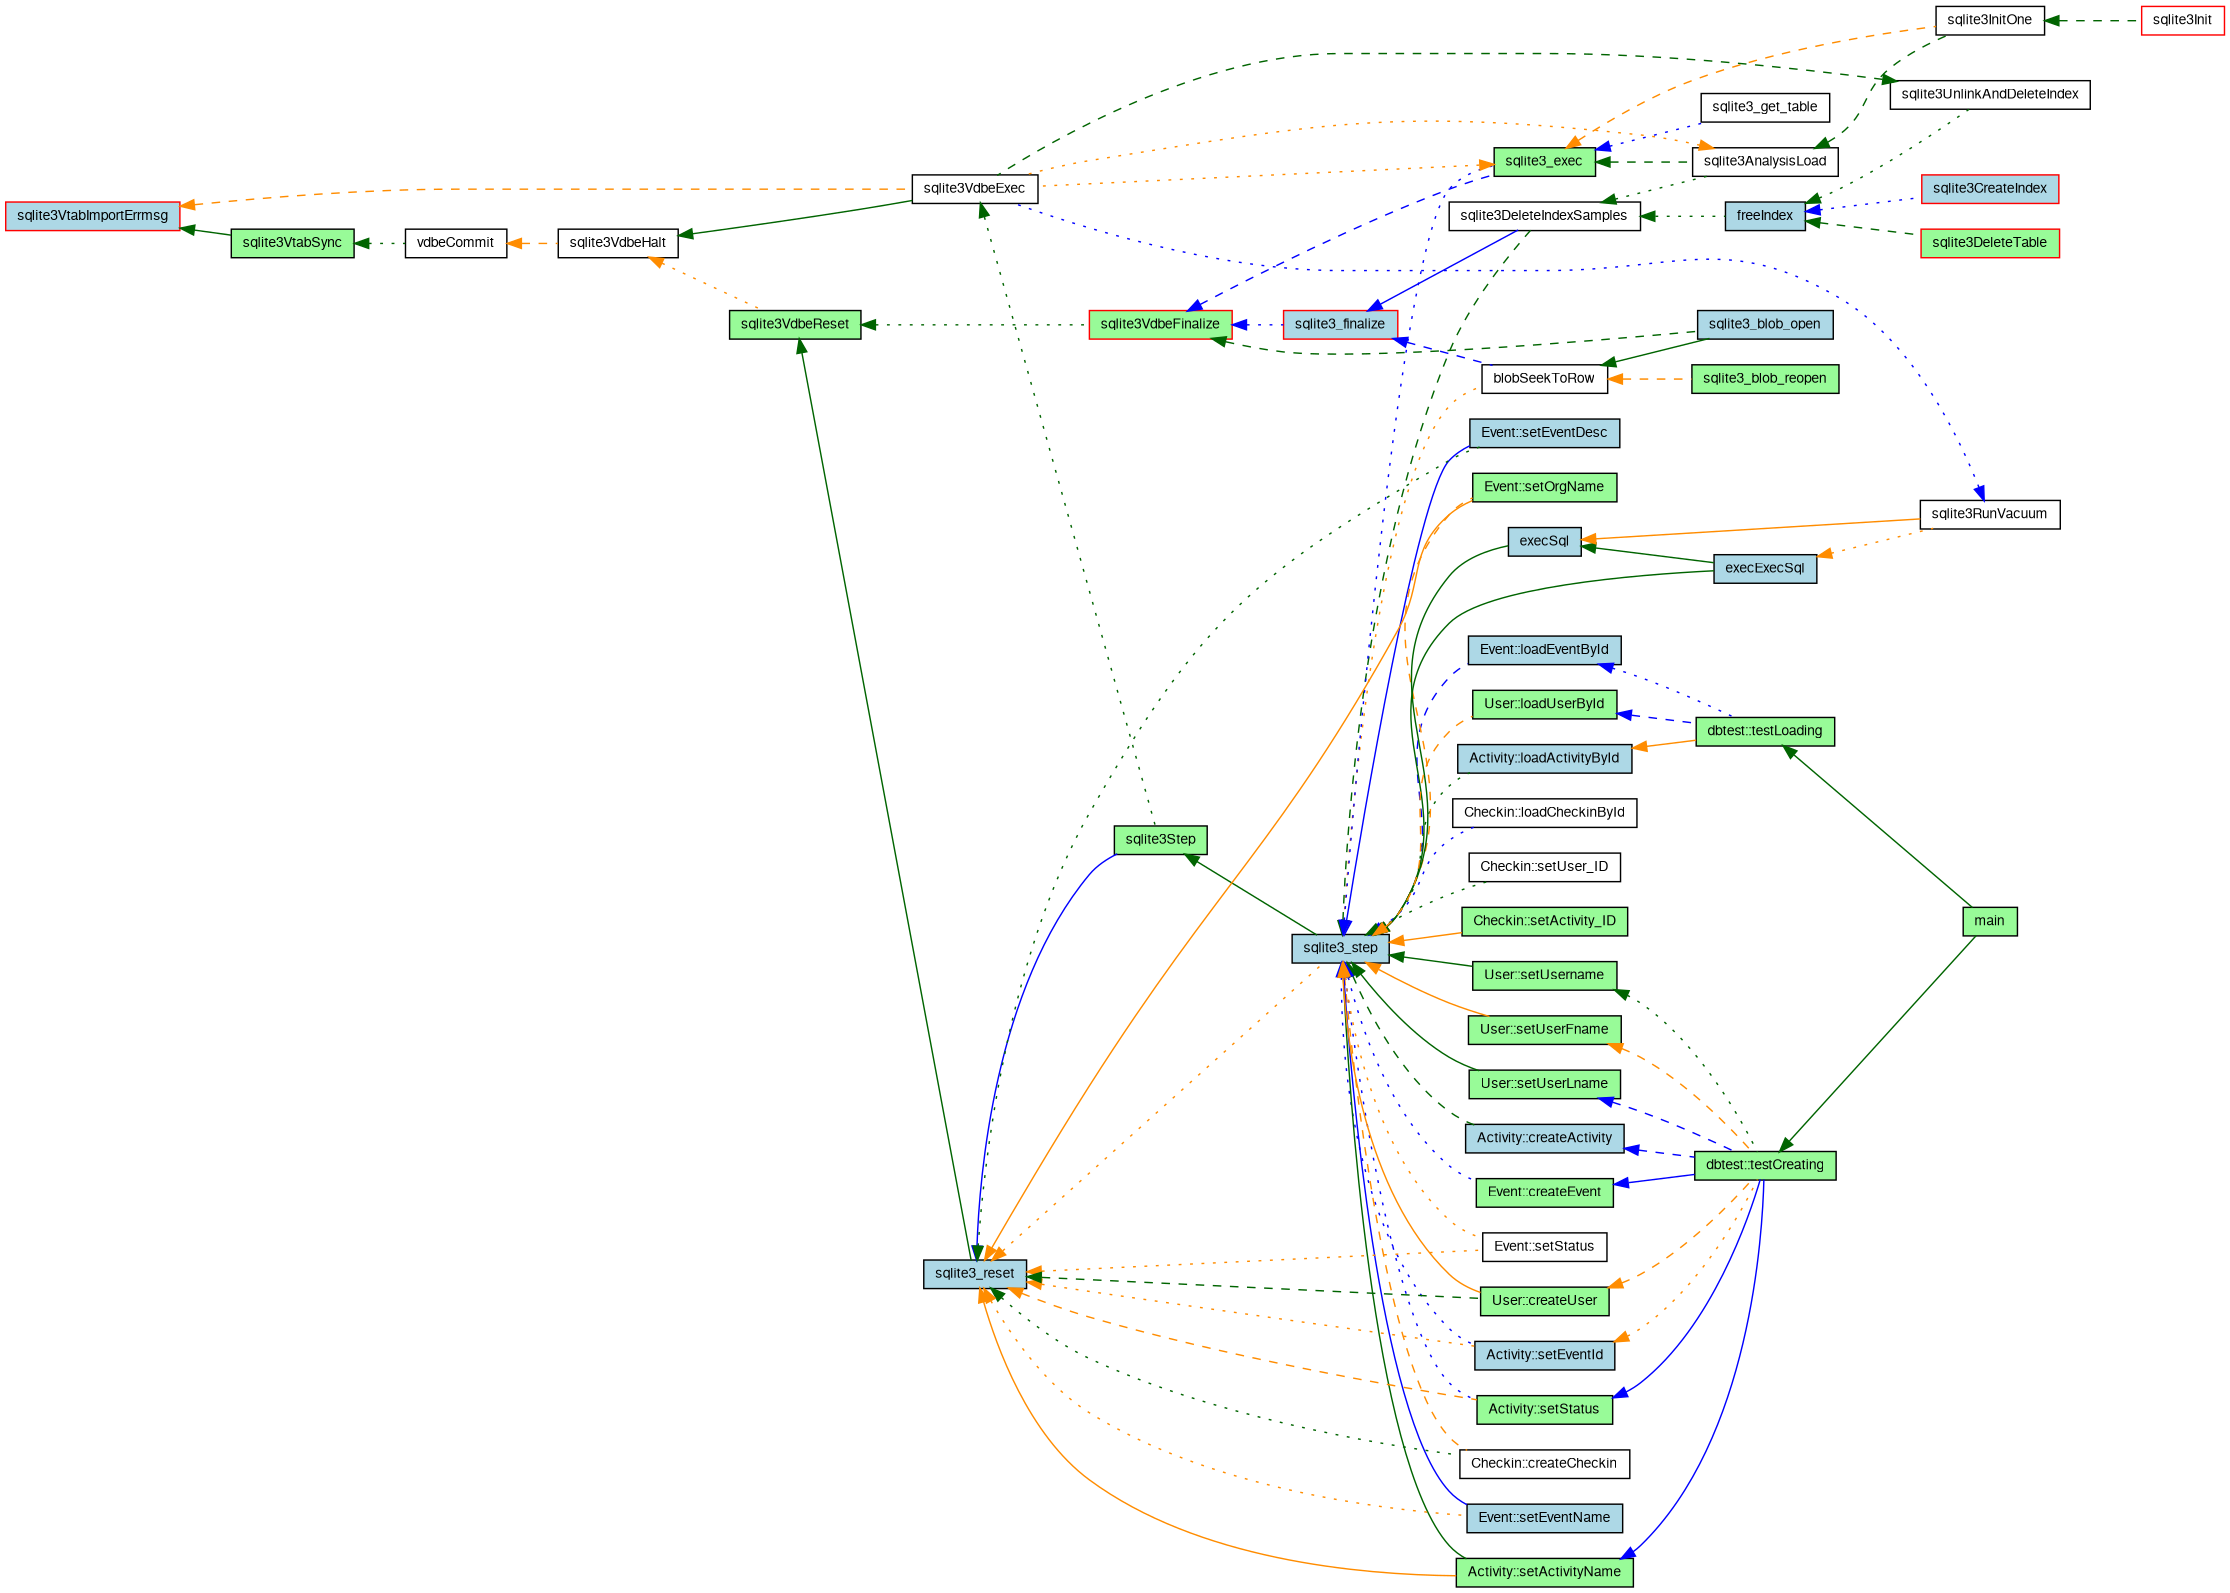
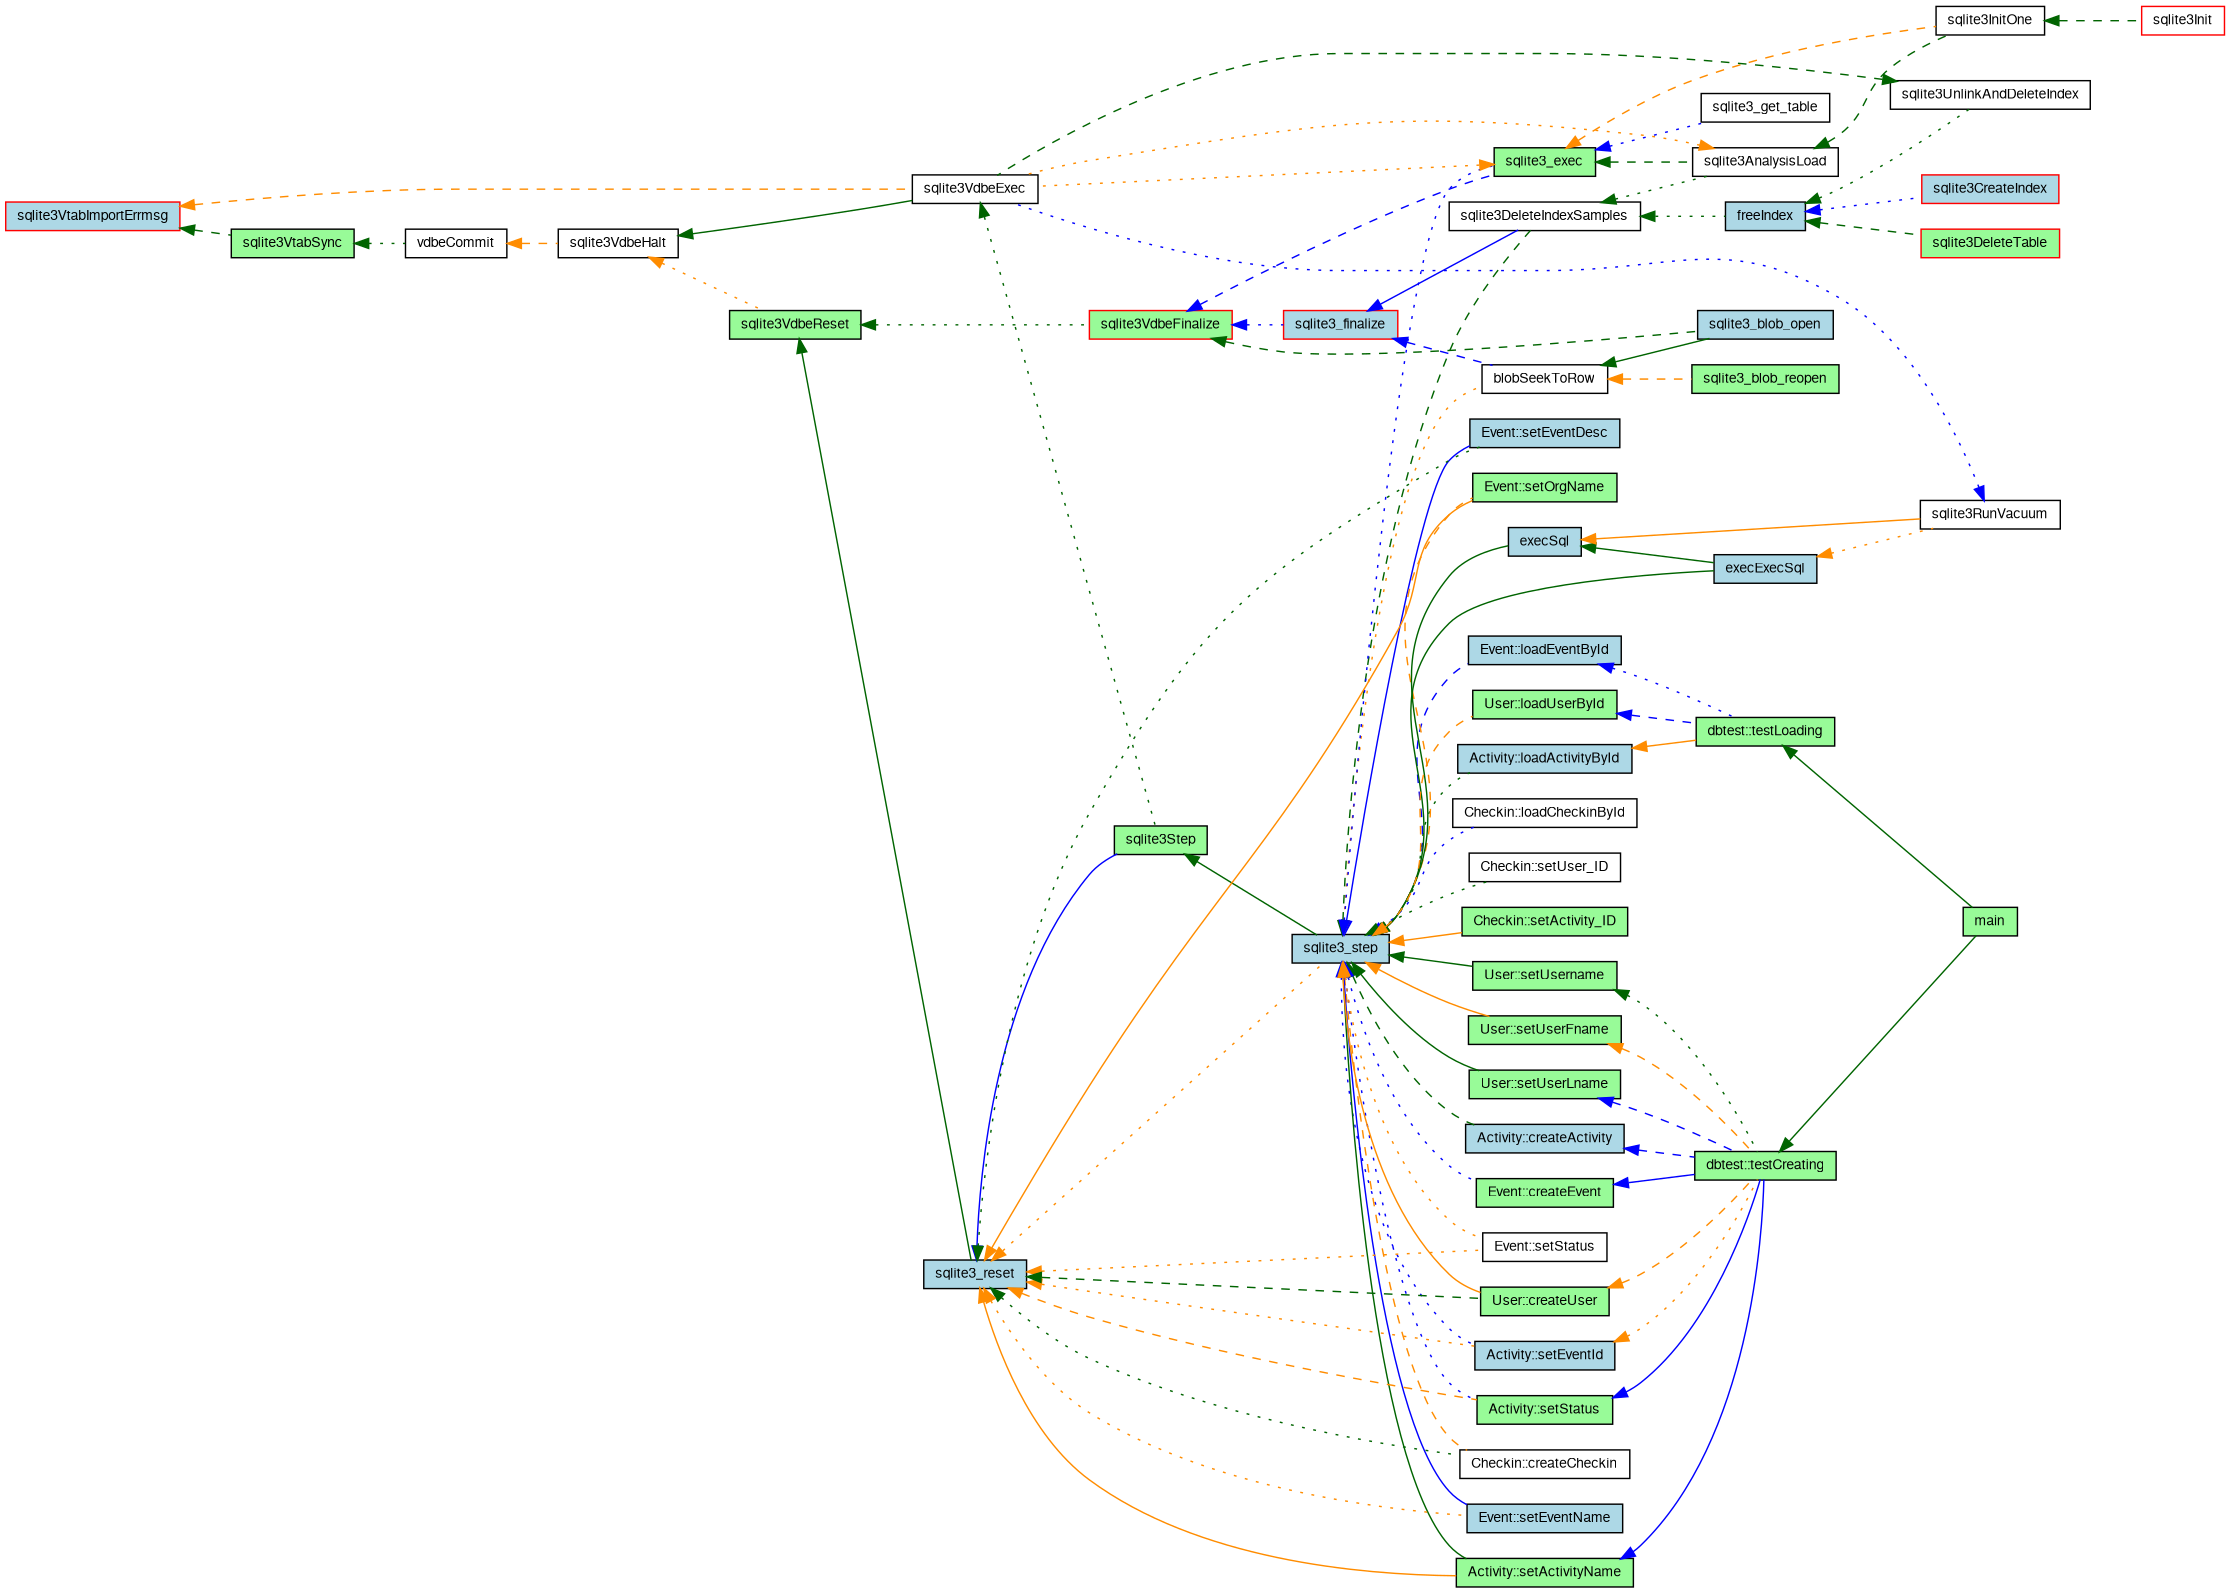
(213, 233) -> (213, 233)
